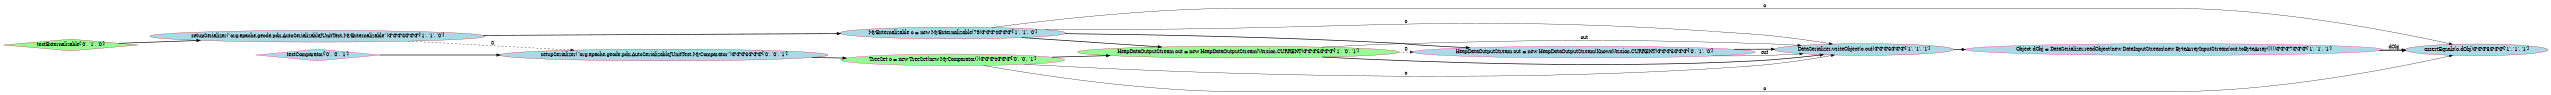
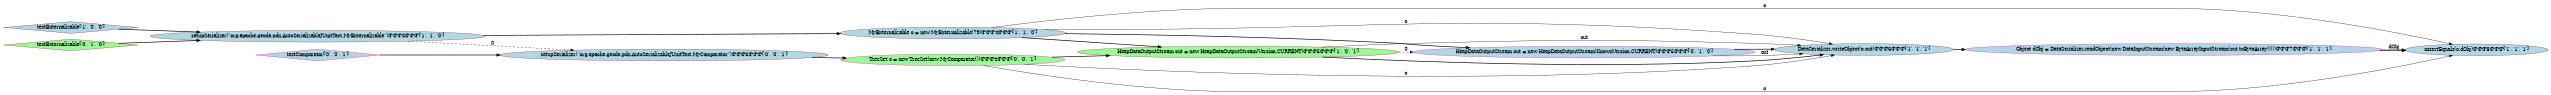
none -> (71, 28)
